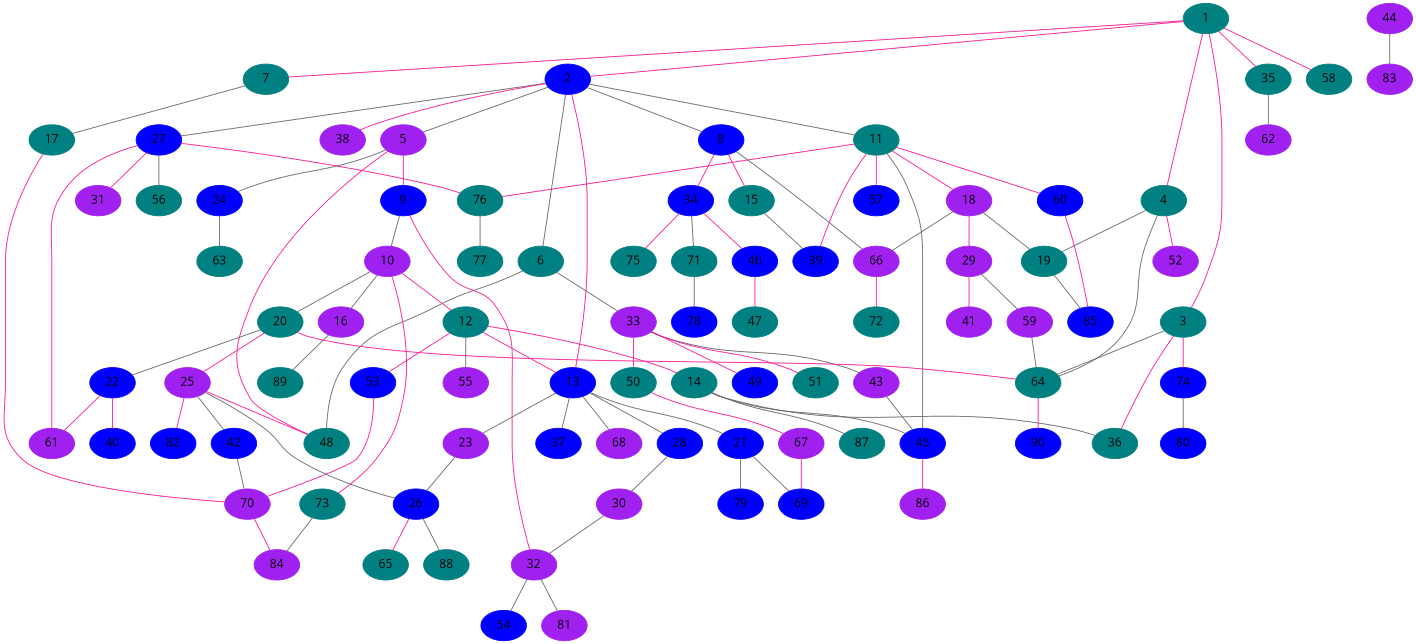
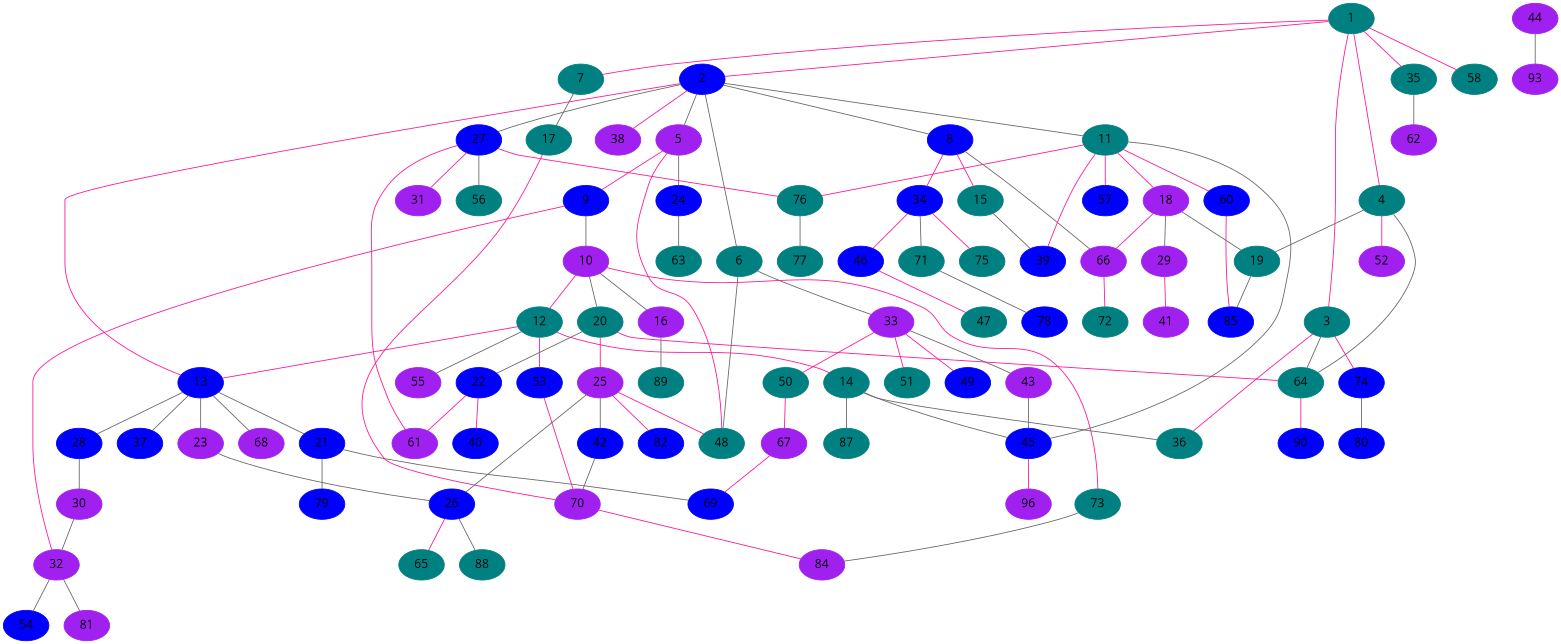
(1390, 79) -> (1535, 79)
(927, 228) -> (1135, 231)
(969, 231) -> (1165, 231)
(1030, 322) -> none
(923, 504) -> (1029, 504)
